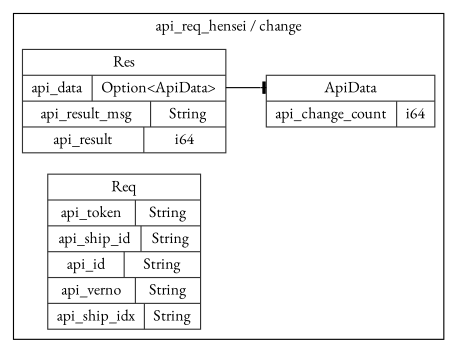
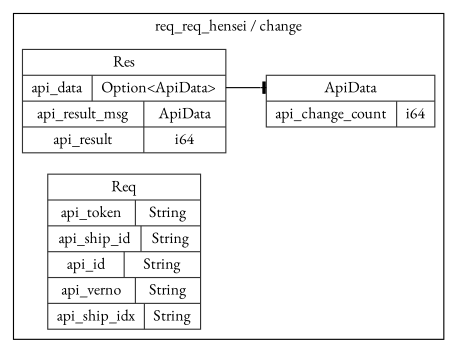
(229, 26) -> (229, 26)
(188, 113) -> (185, 113)
